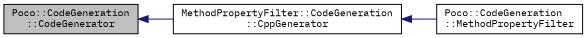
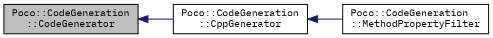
(287, 19) -> (240, 19)
